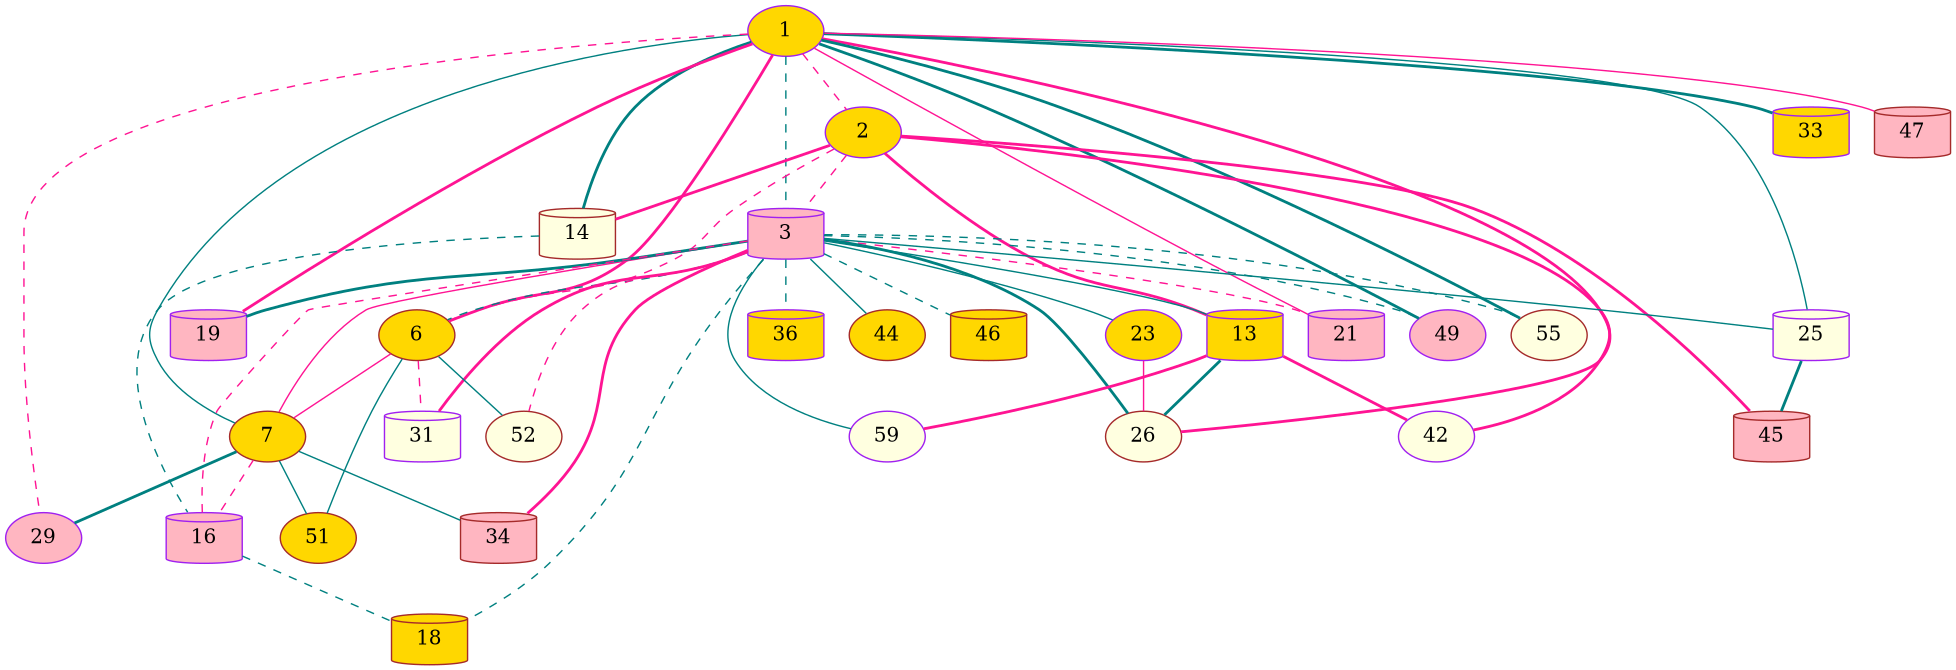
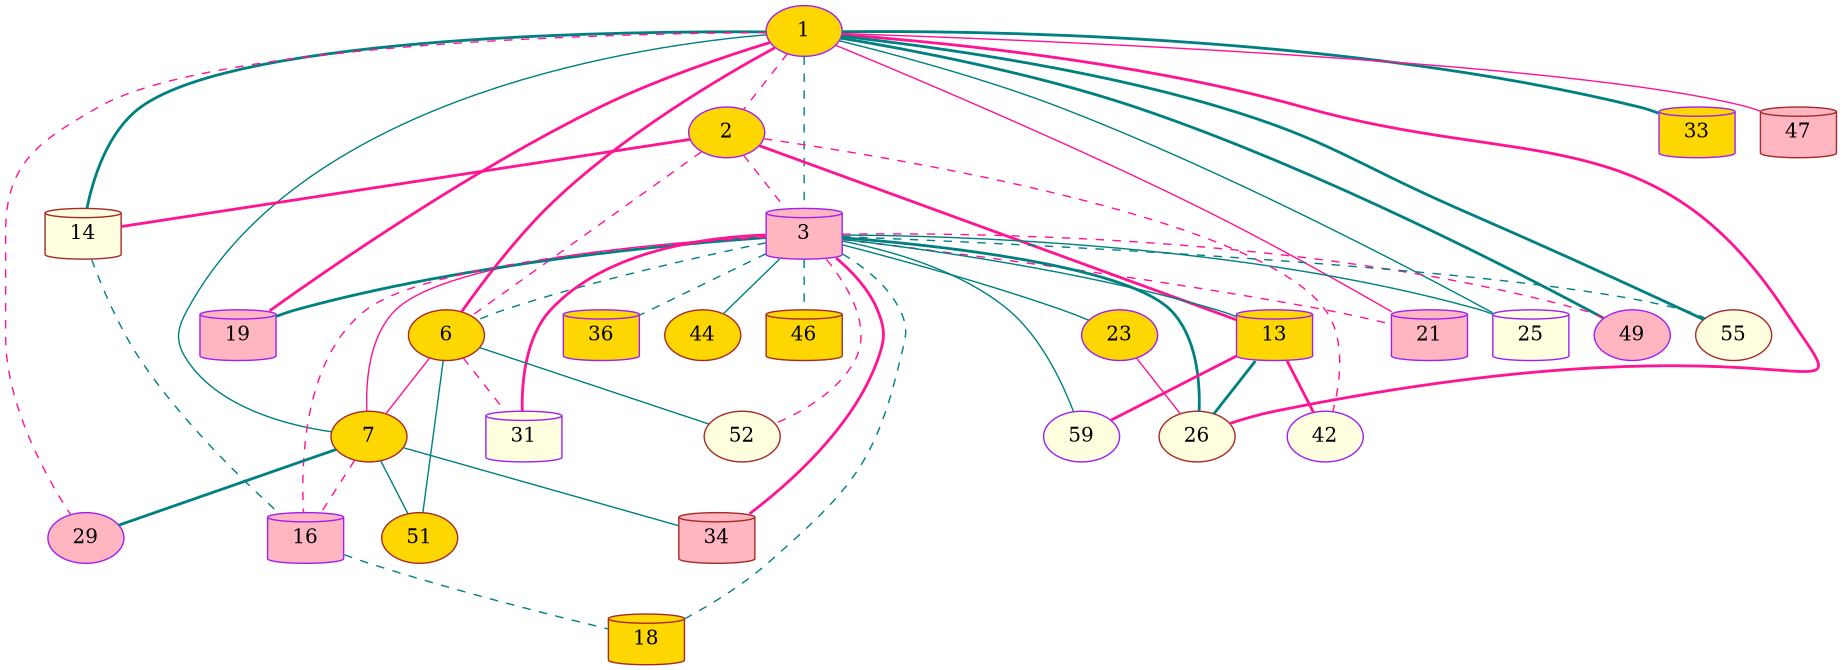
(1362, 206) -> (1107, 207)
(1124, 257) -> (1169, 244)
(1772, 437) -> none
